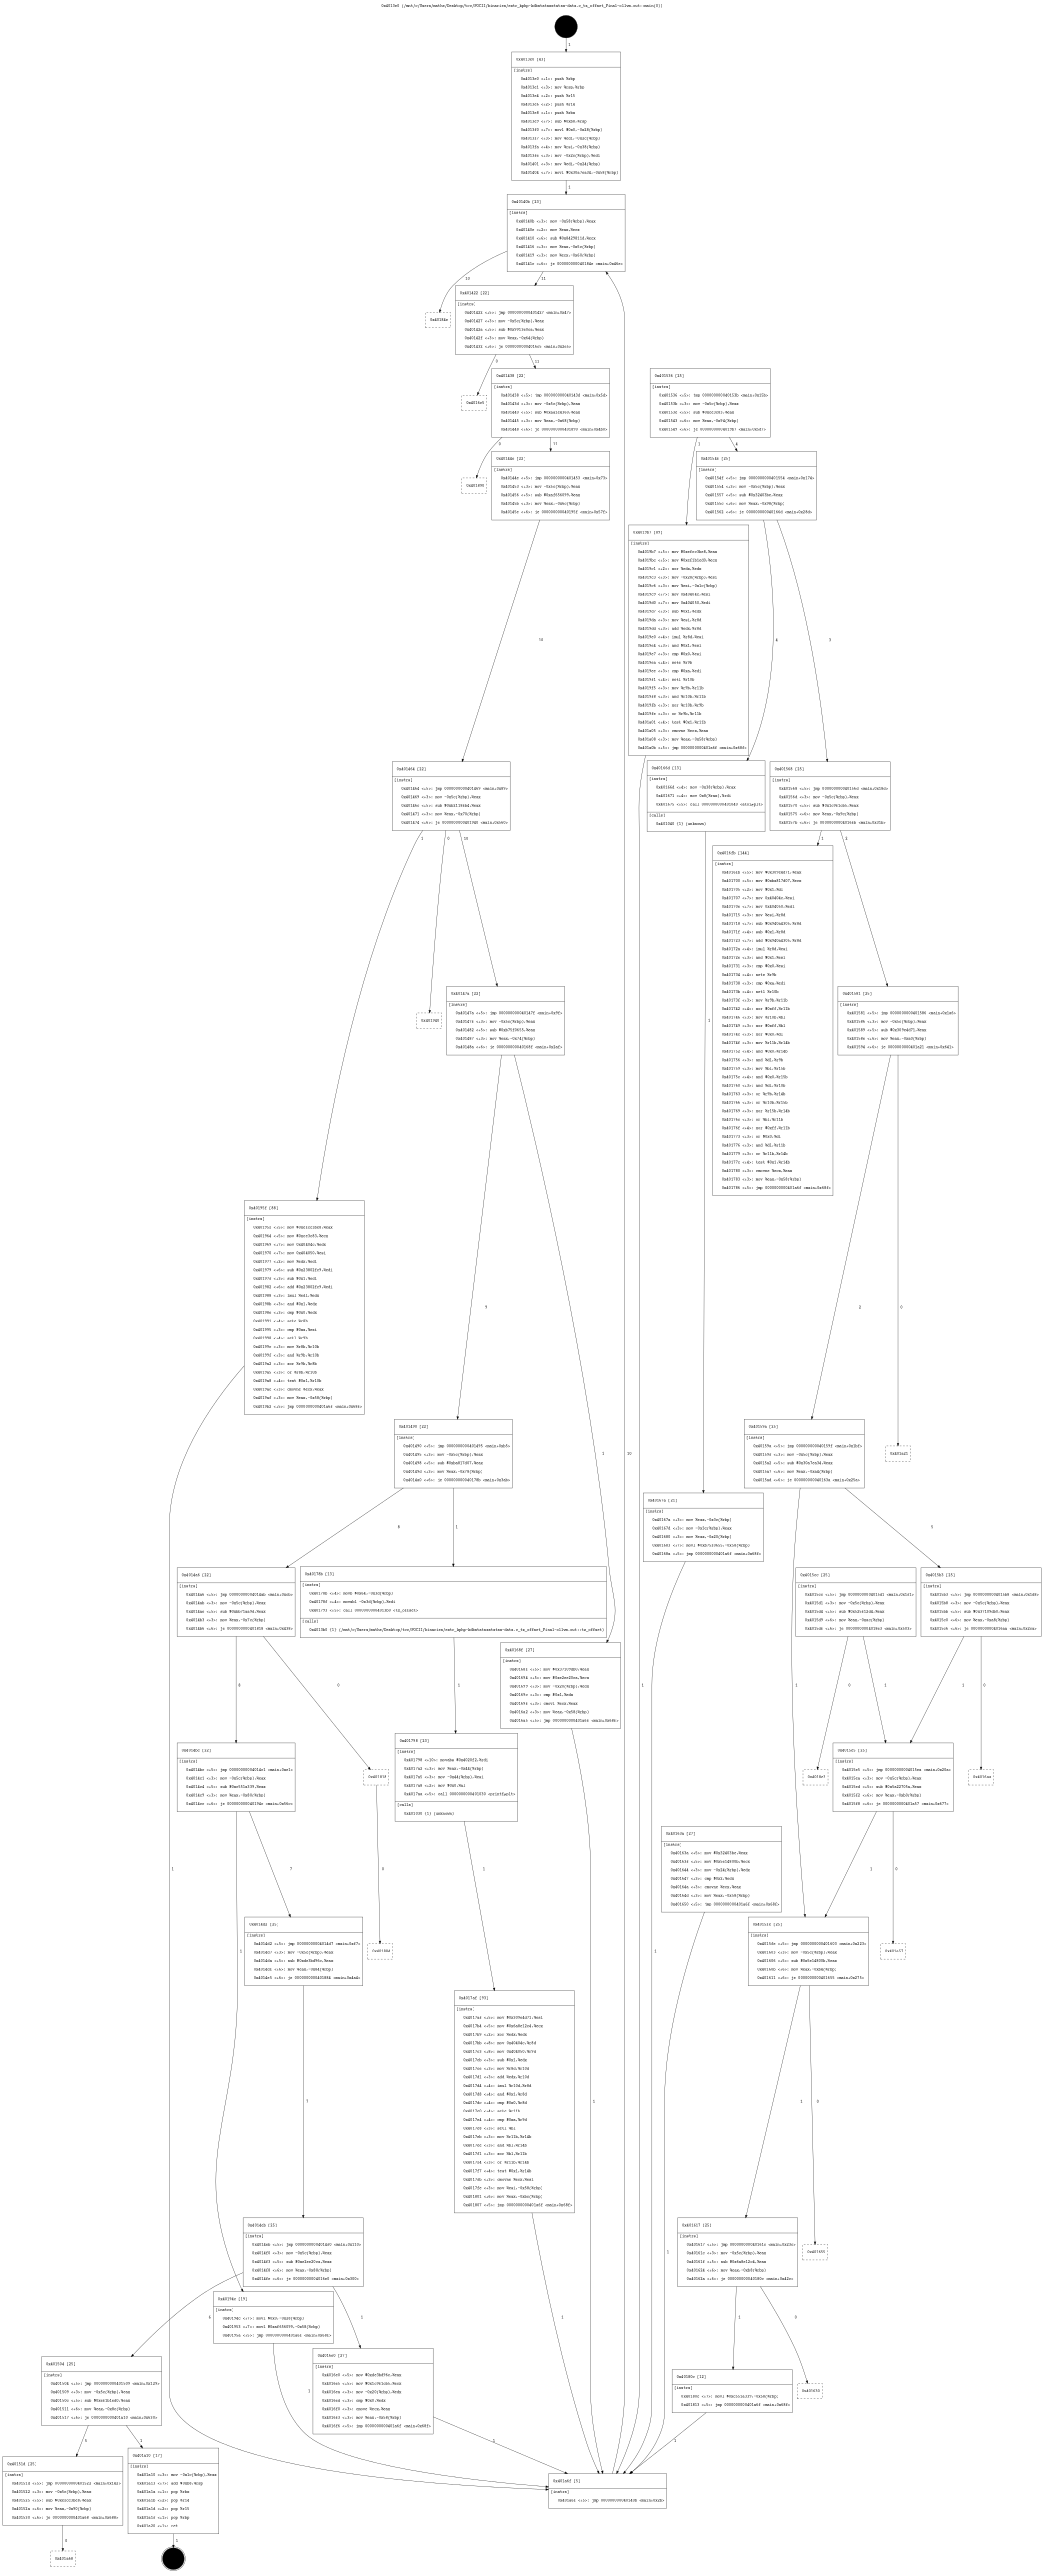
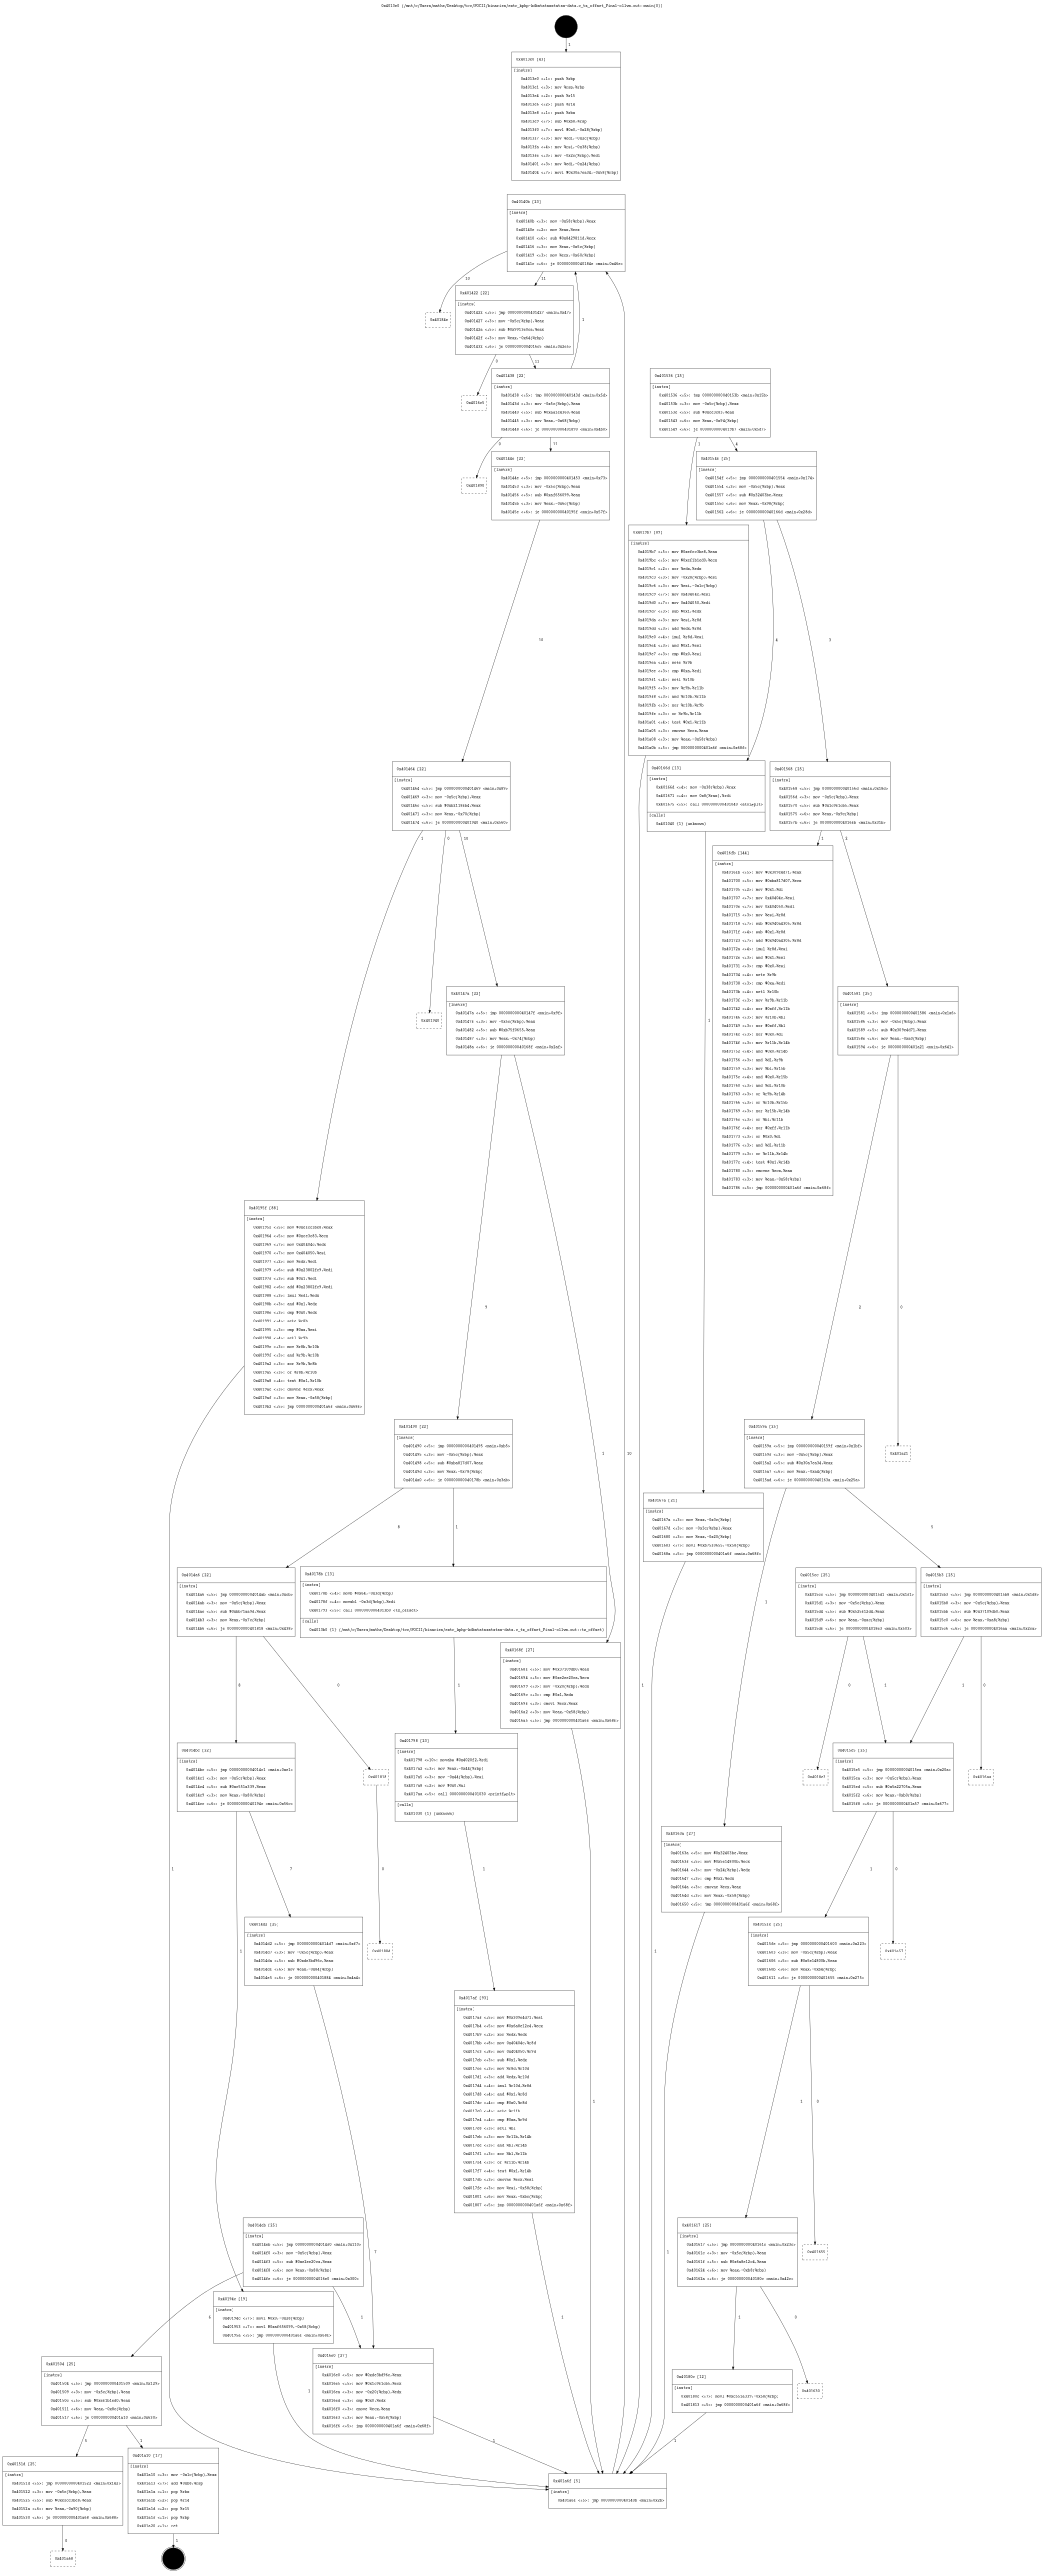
(566, 186) -> (580, 322)
(793, 1701) -> (746, 1654)
(303, 2100) -> (357, 2164)
